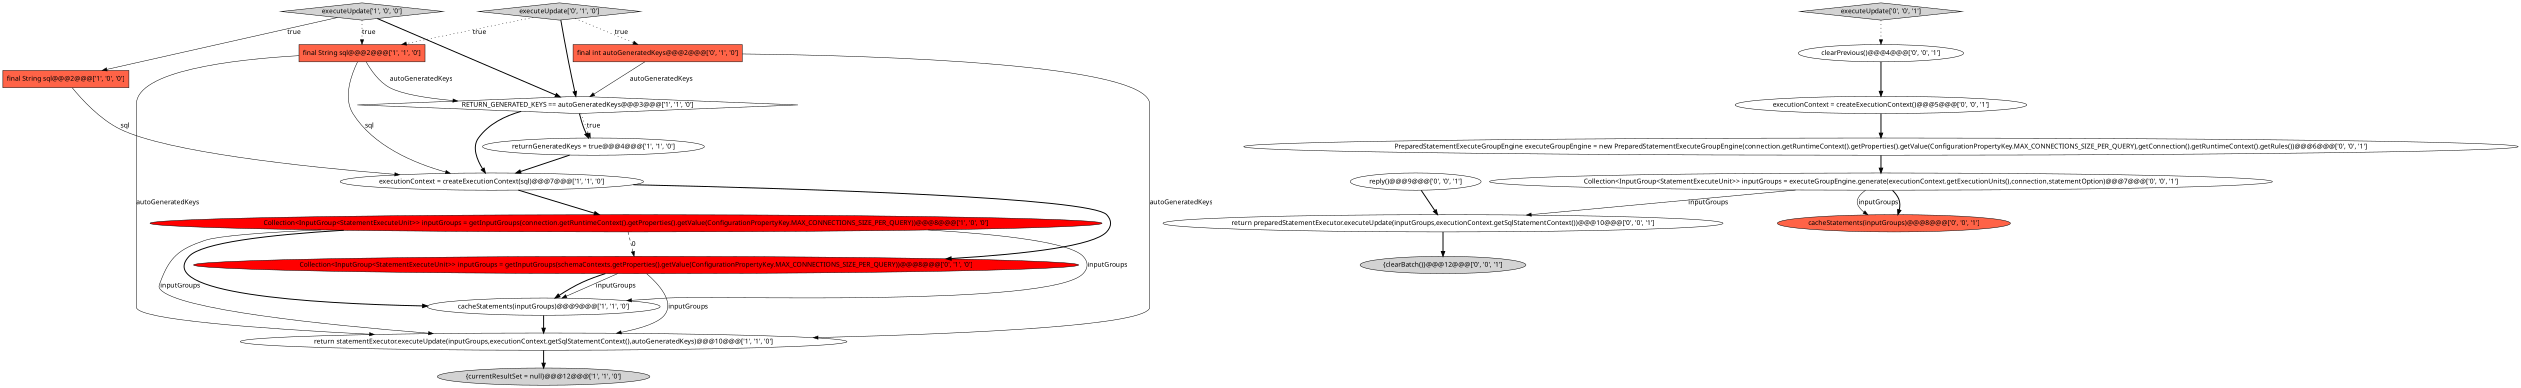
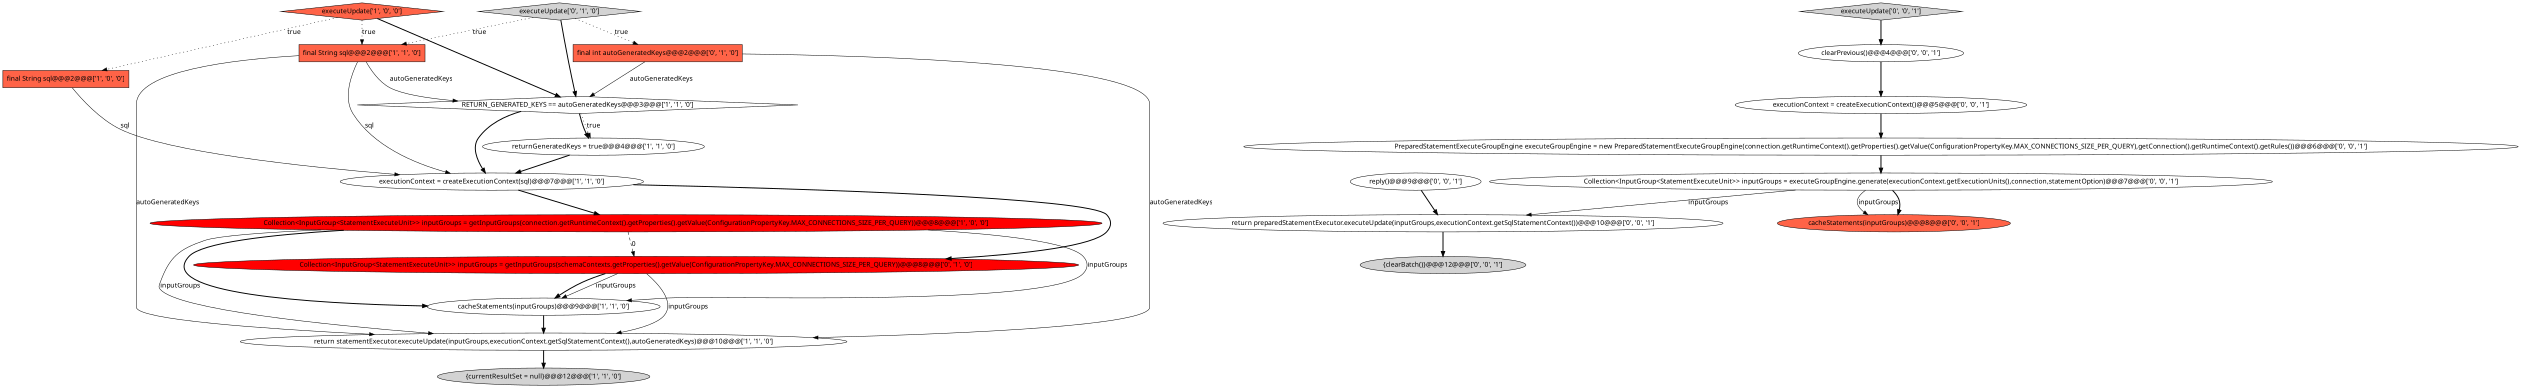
(362, 12) -> (362, 12)
(1881, 30) -> (1881, 30)
(222, 43) -> (222, 43)
